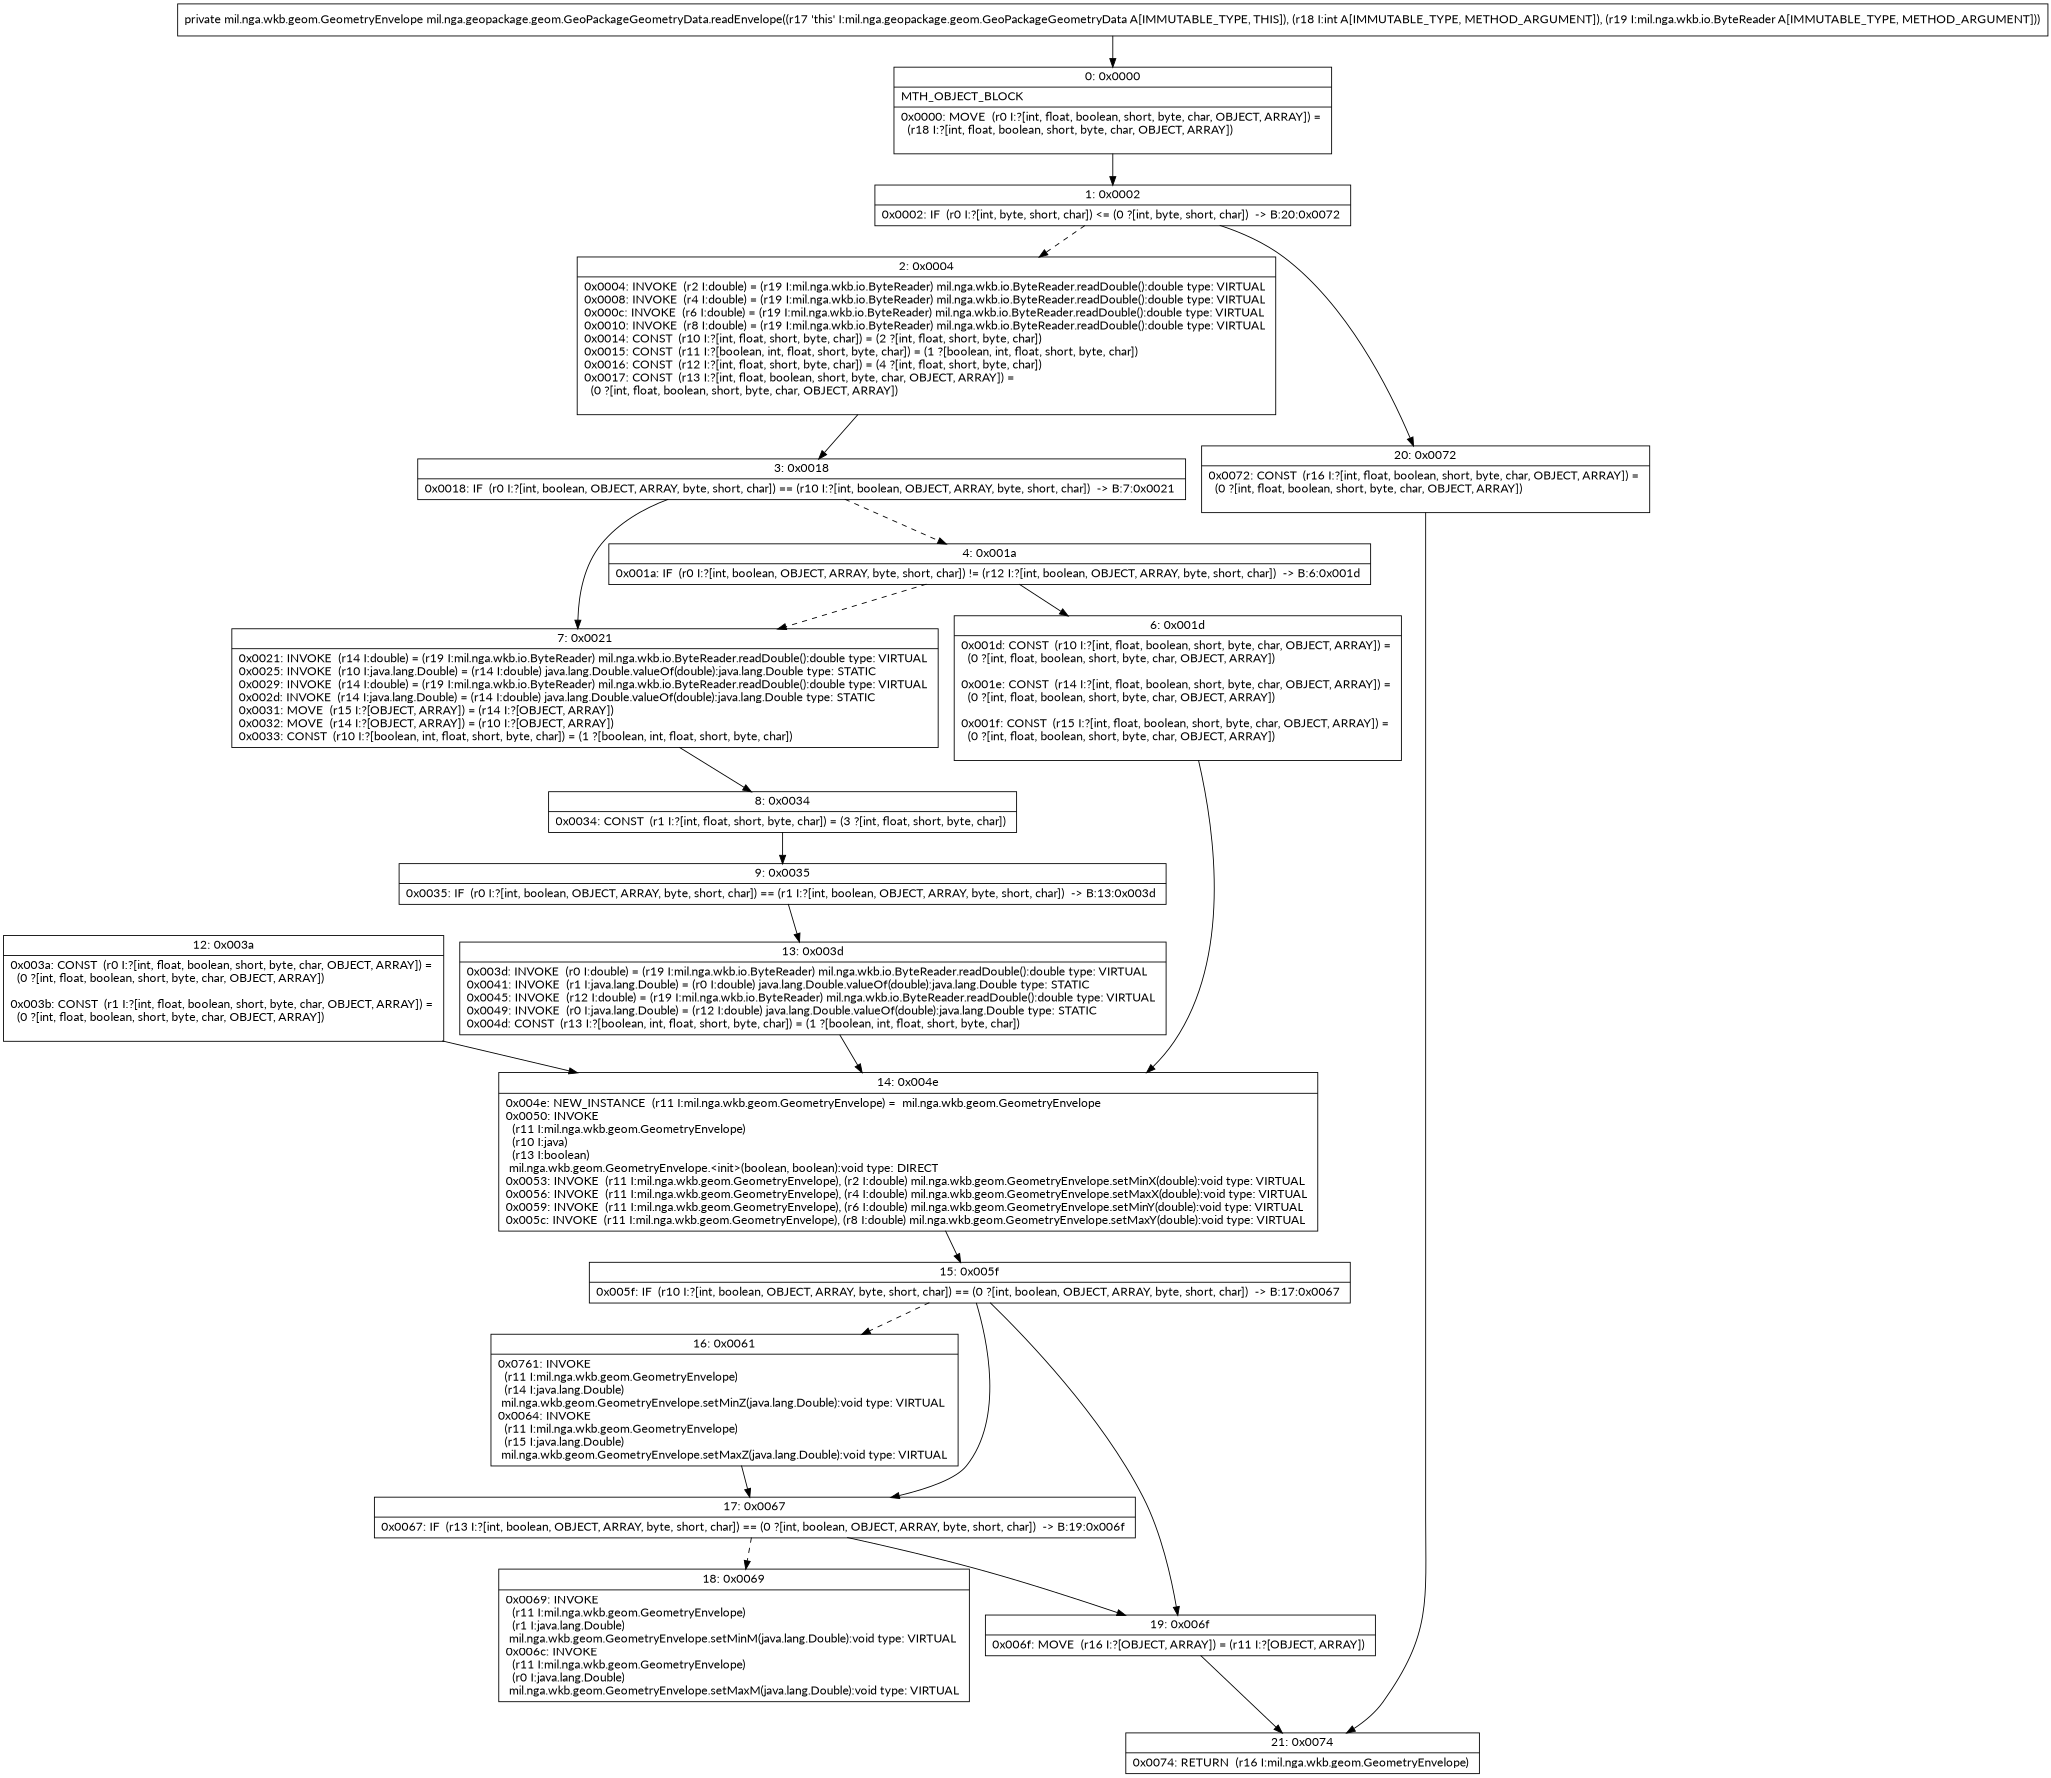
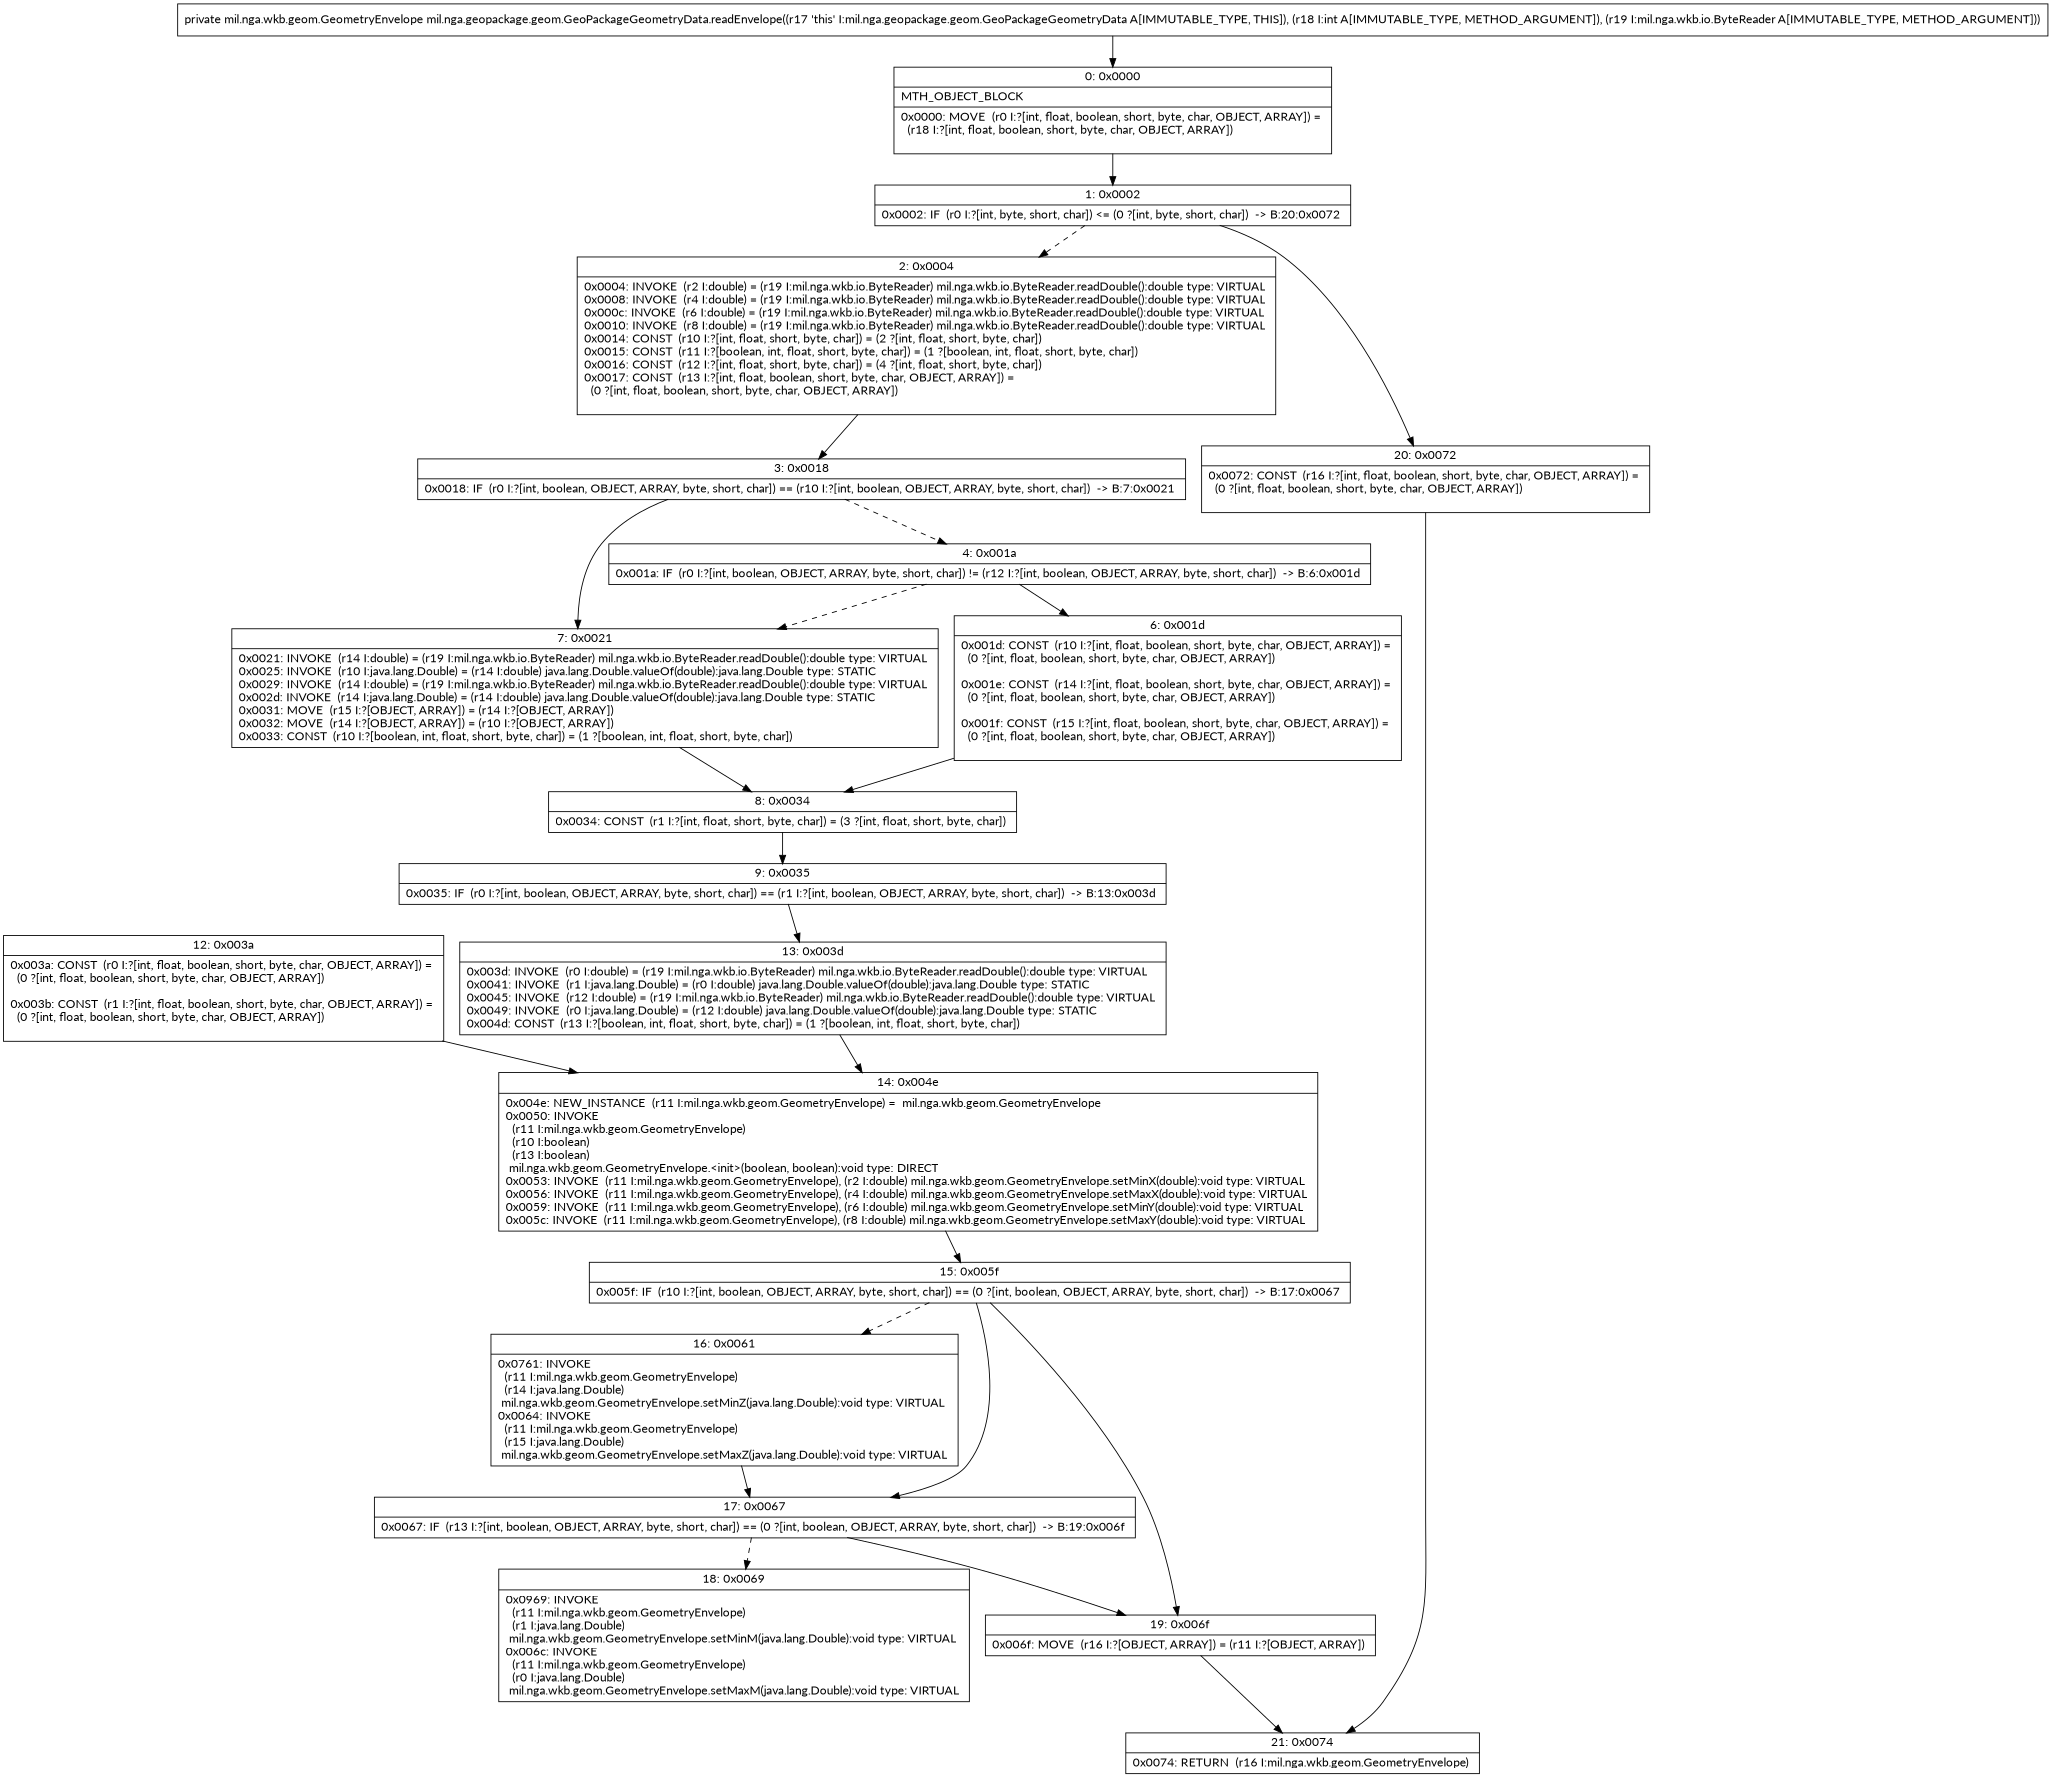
(1213, 920) -> (903, 774)
(537, 1142) -> (548, 1142)
(556, 1600) -> (556, 1600)
